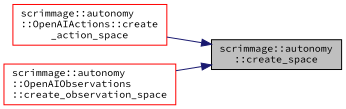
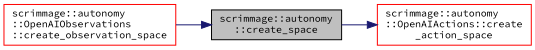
(184, 40) -> (354, 25)
